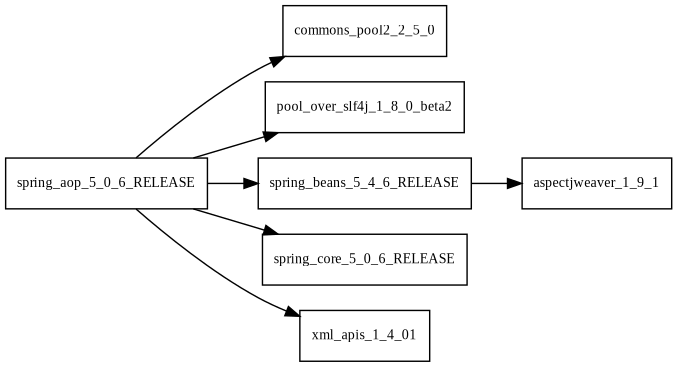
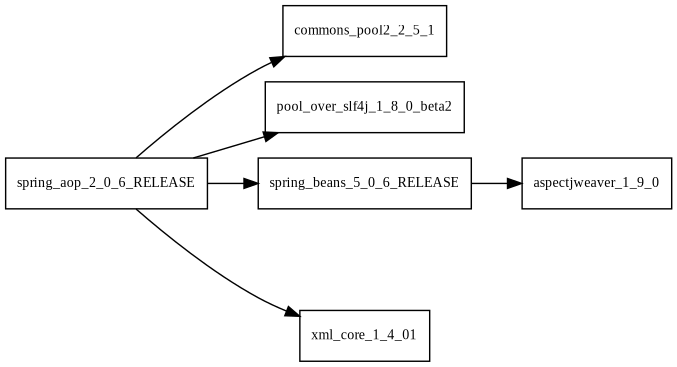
(365, 31) -> (365, 31)
(107, 183) -> (107, 183)
(365, 183) -> (365, 183)
(597, 183) -> (597, 183)
(365, 260) -> none
(365, 336) -> (365, 336)
